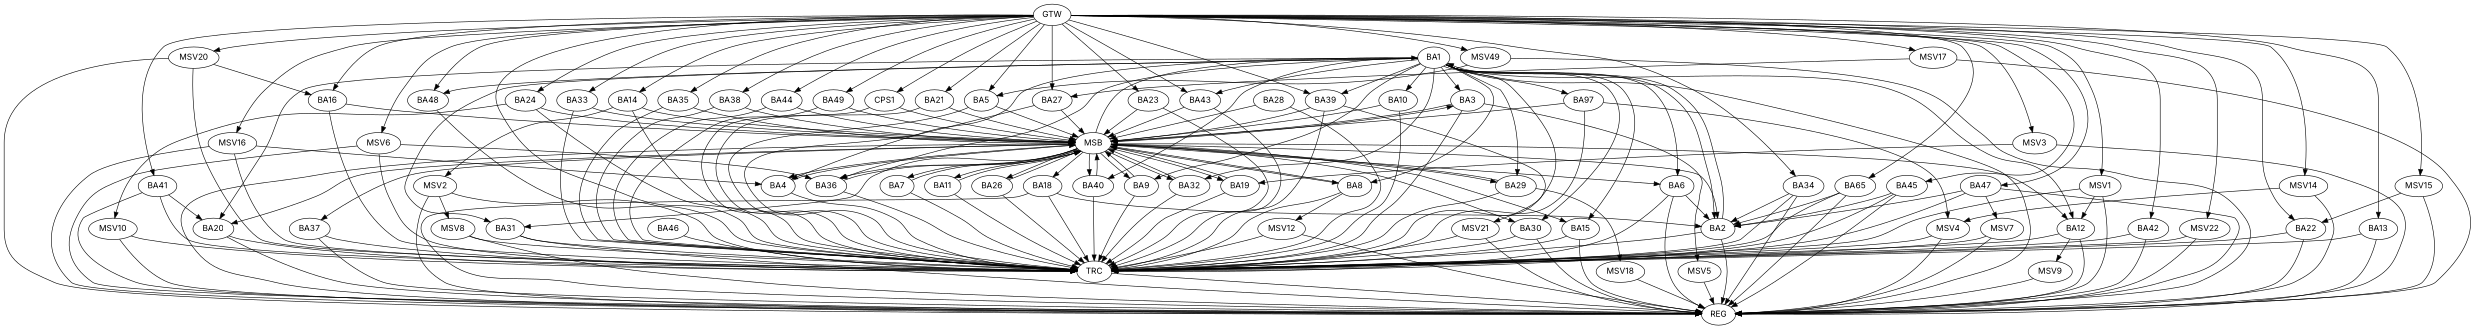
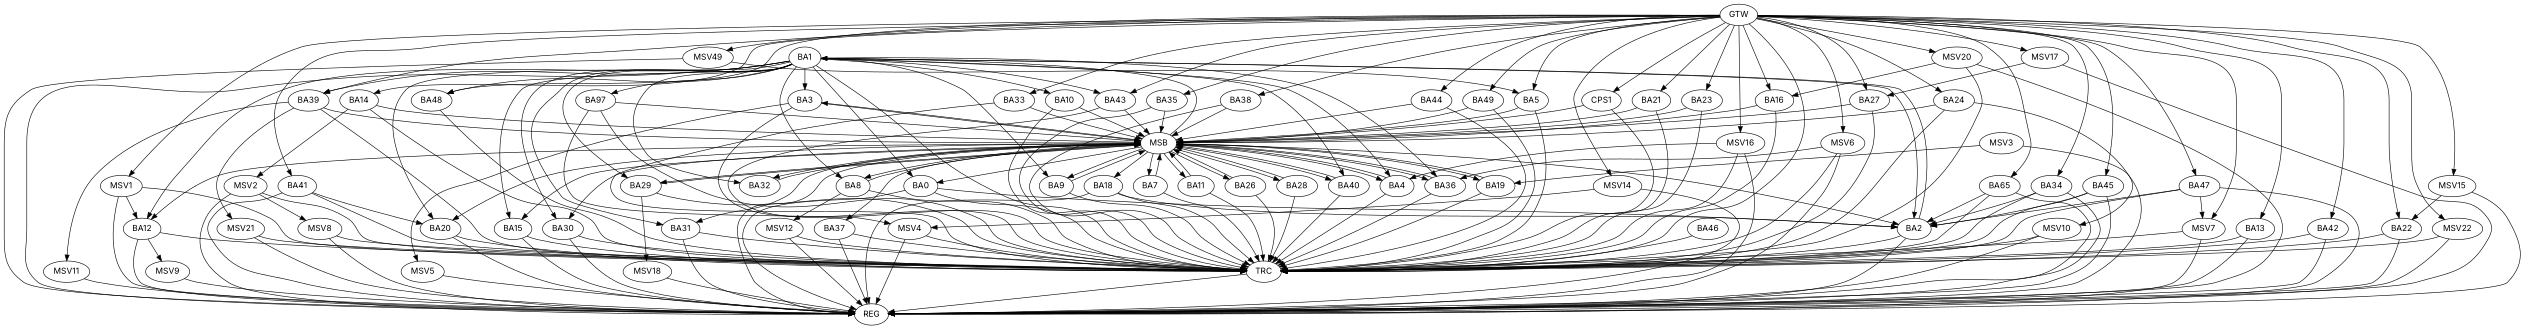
(1575, 23) -> (2100, 42)
none -> (1224, 163)
(1677, 186) -> (921, 186)
(1138, 222) -> none
none -> (67, 272)
